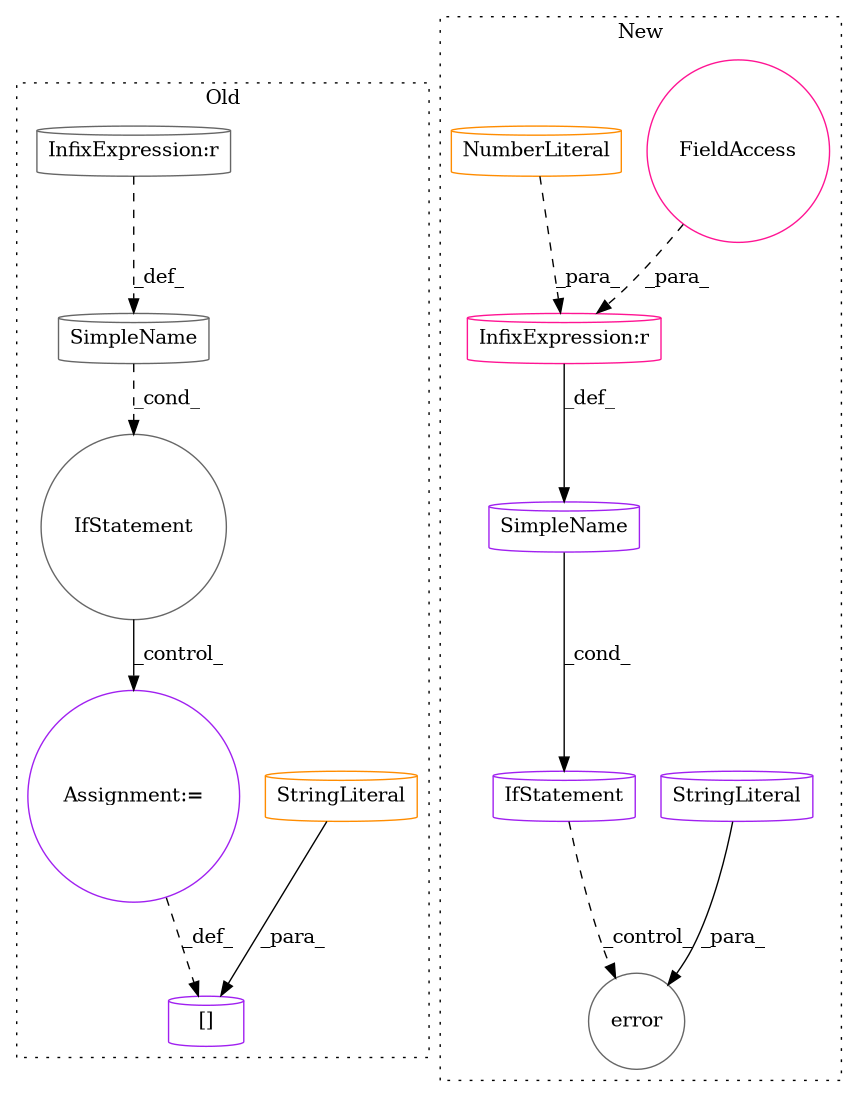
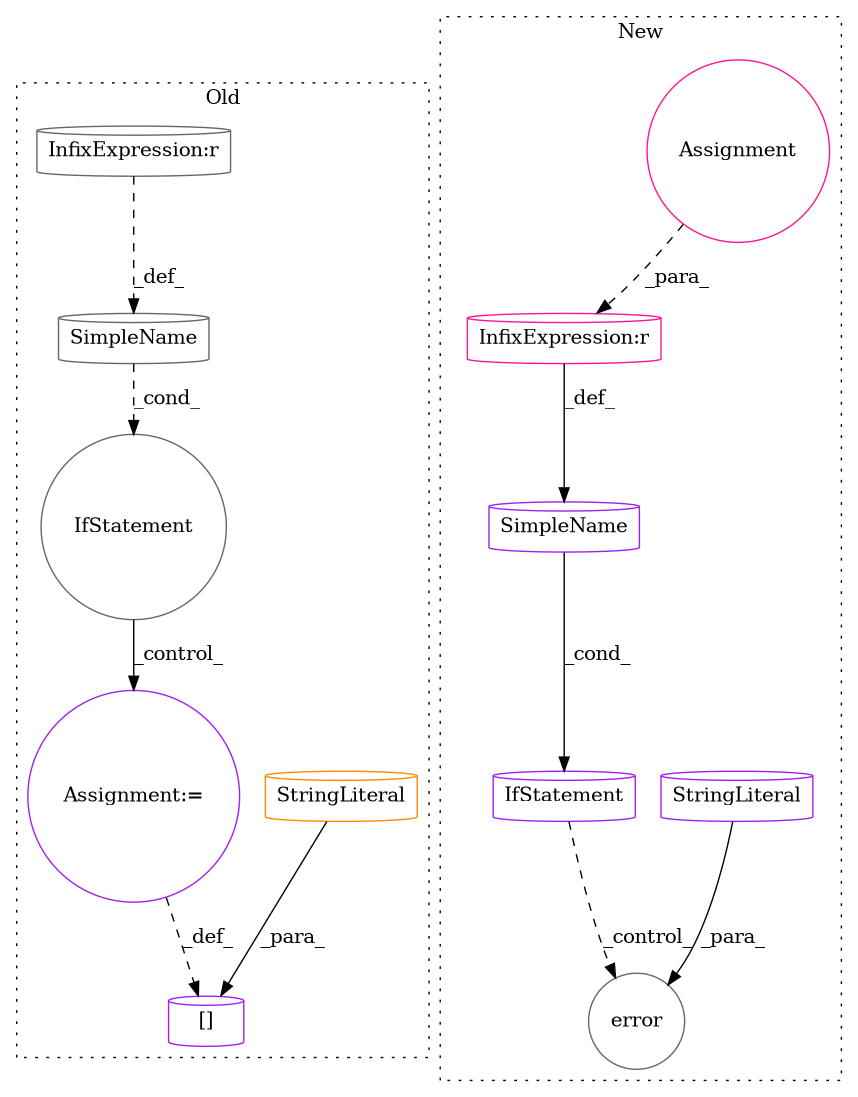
(536, 151) -> none
(738, 151) -> (738, 151)
